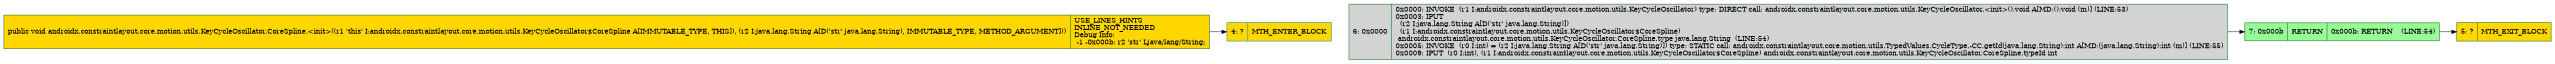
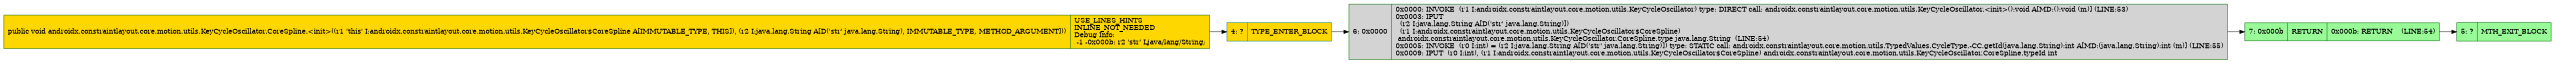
(1289, 32) -> (1289, 32)
none -> (1338, 32)
(2504, 32) -> (2504, 32)
